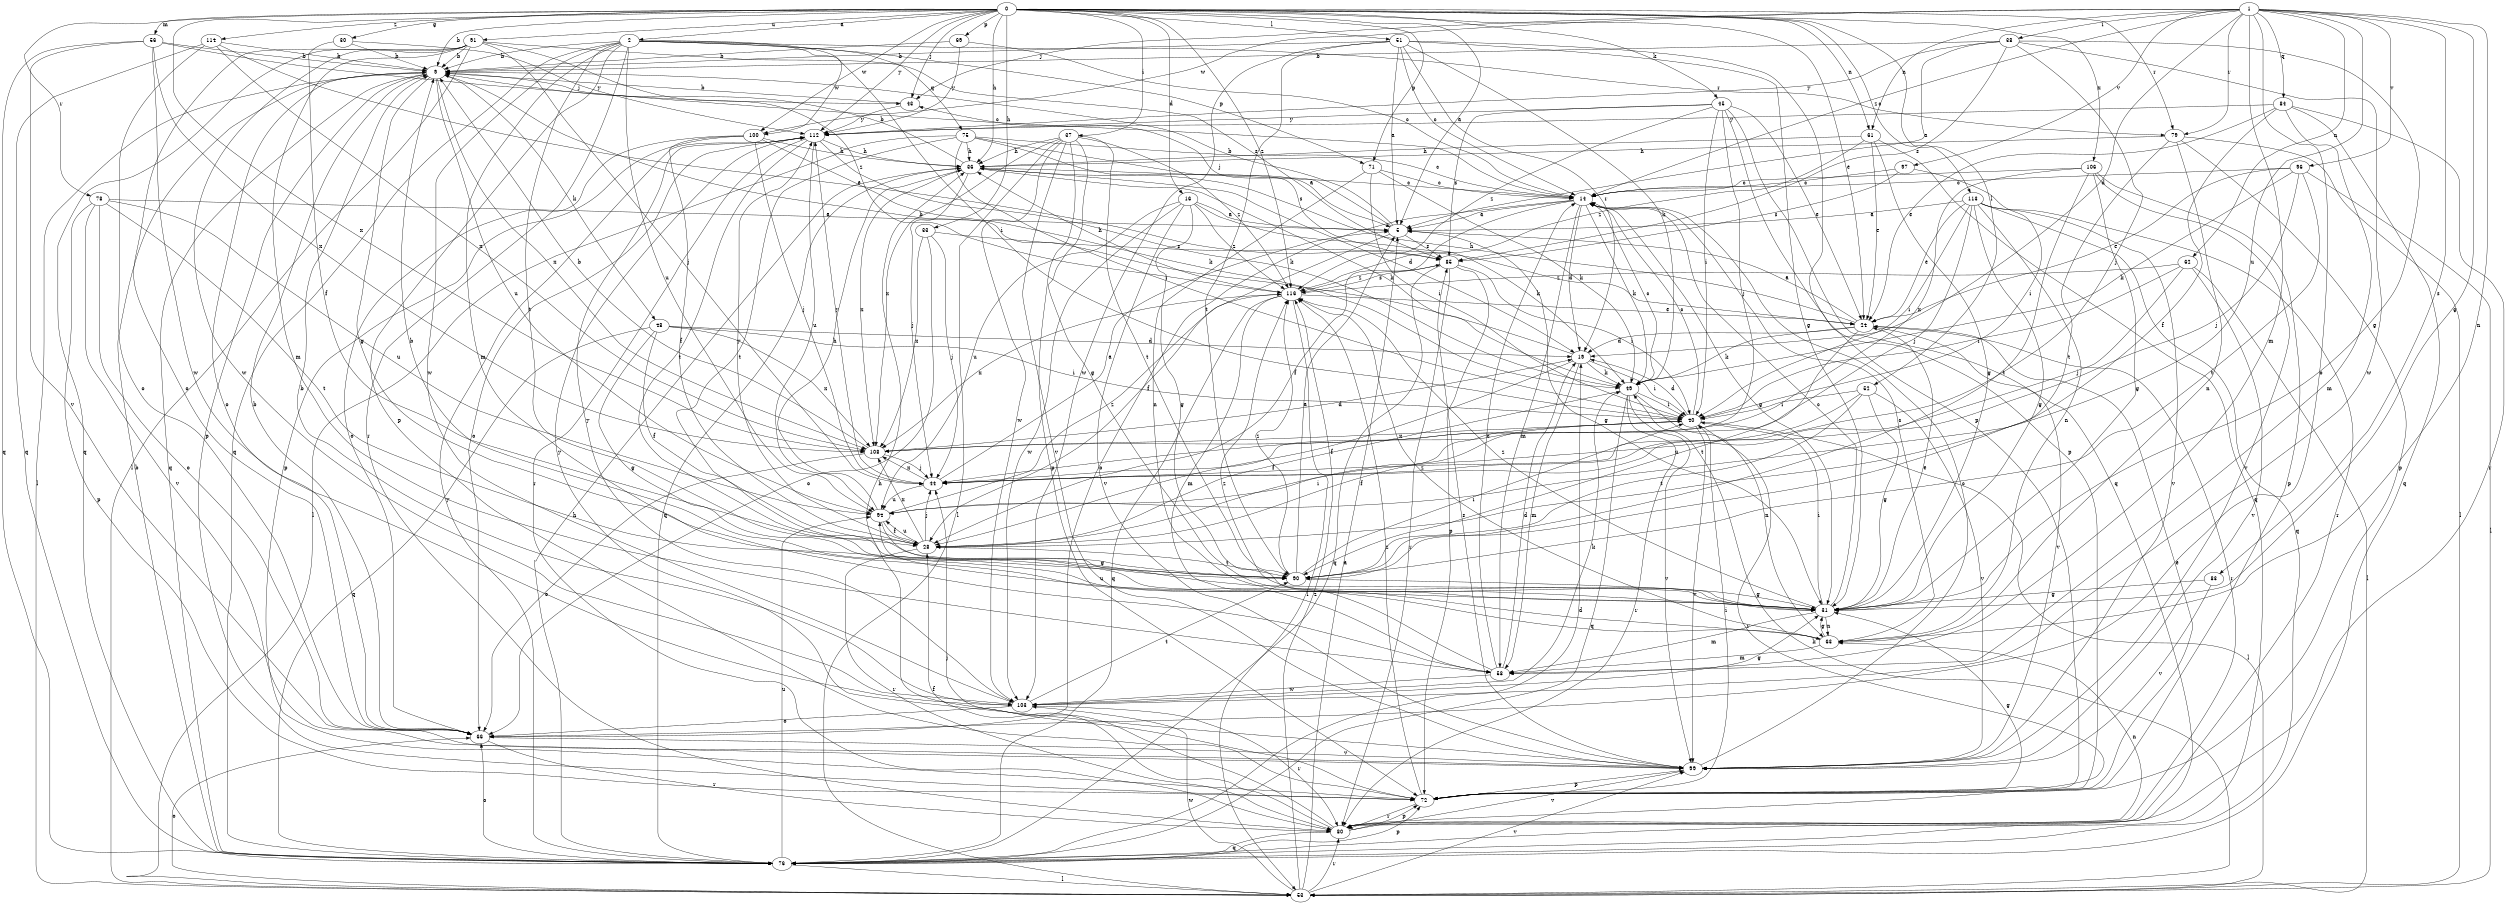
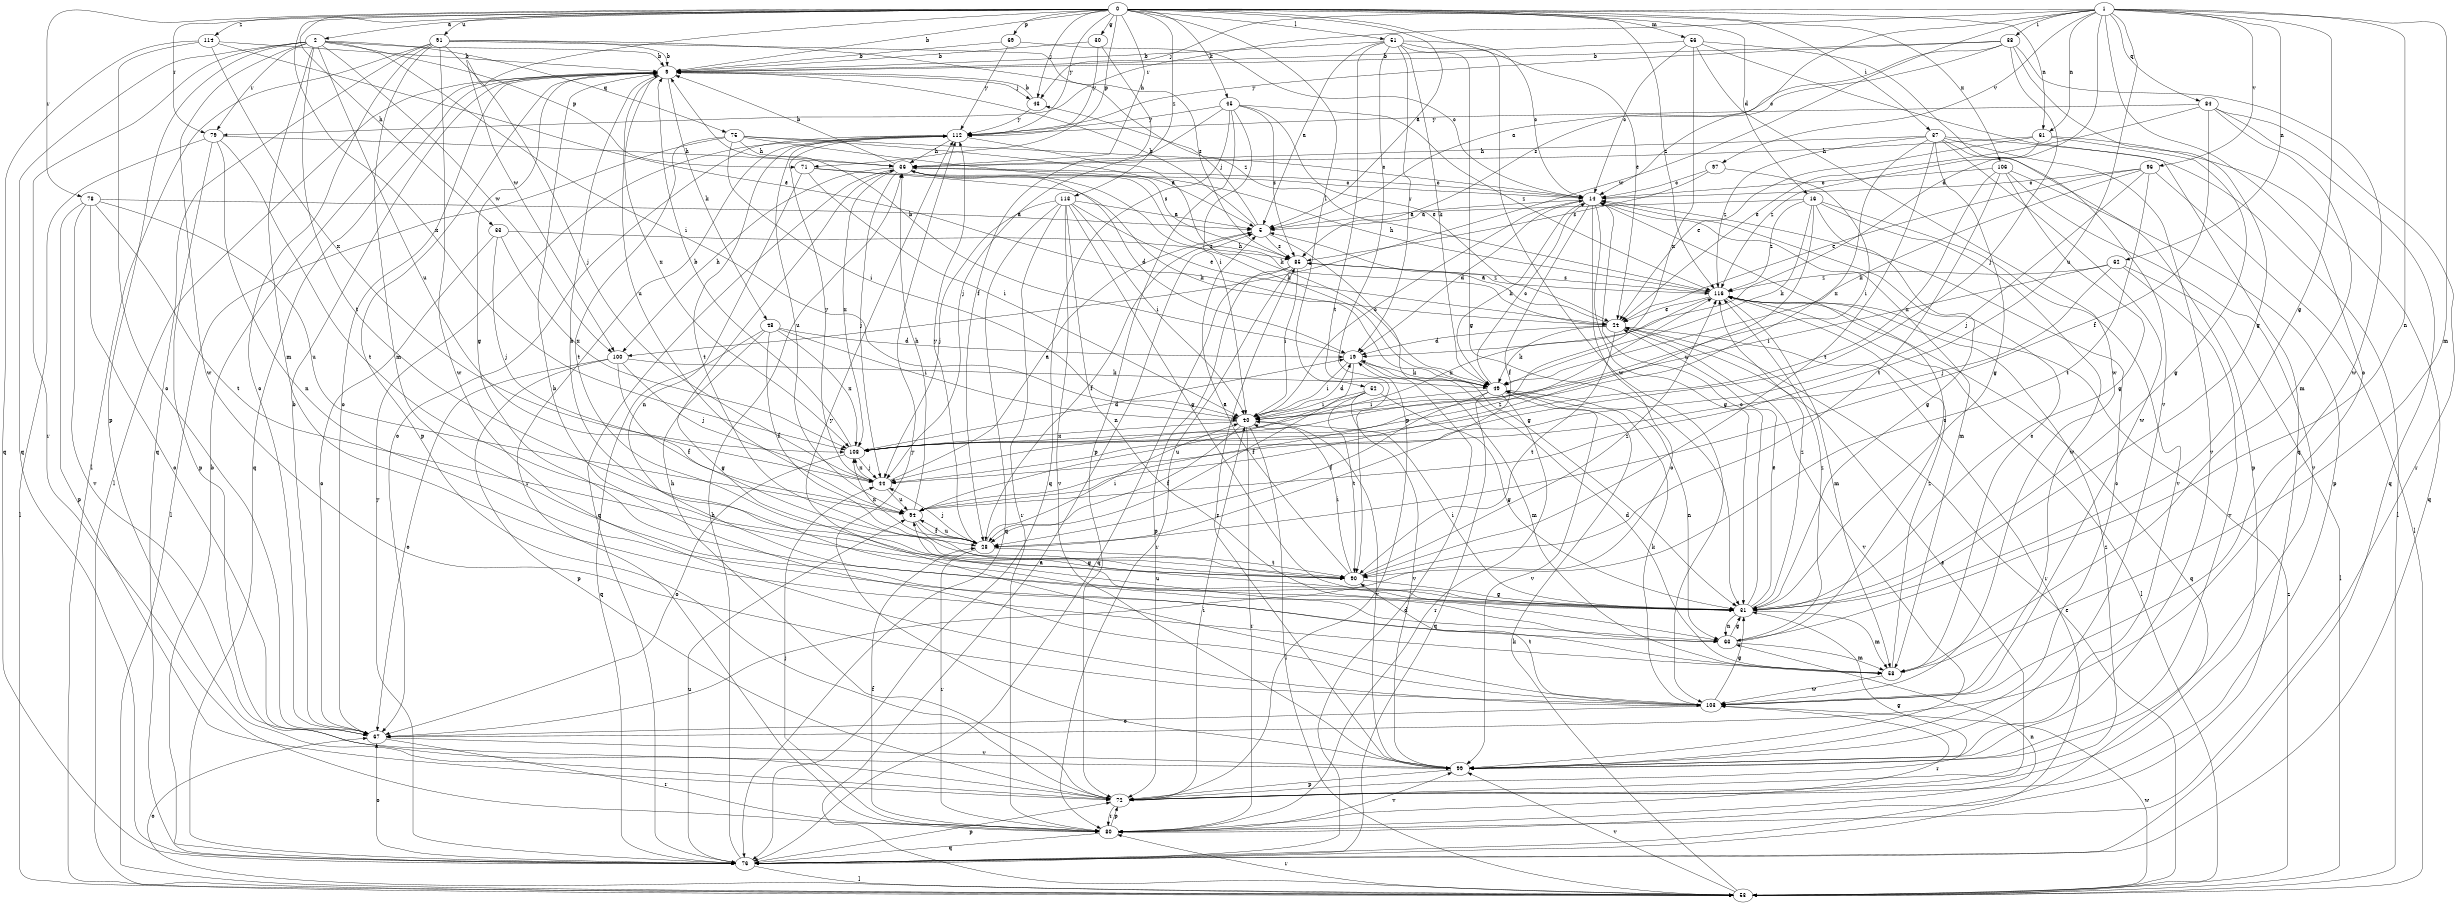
(845, 155) -> (749, 227)
(2214, 579) -> none
none -> (2123, 691)
(480, 737) -> (377, 737)
